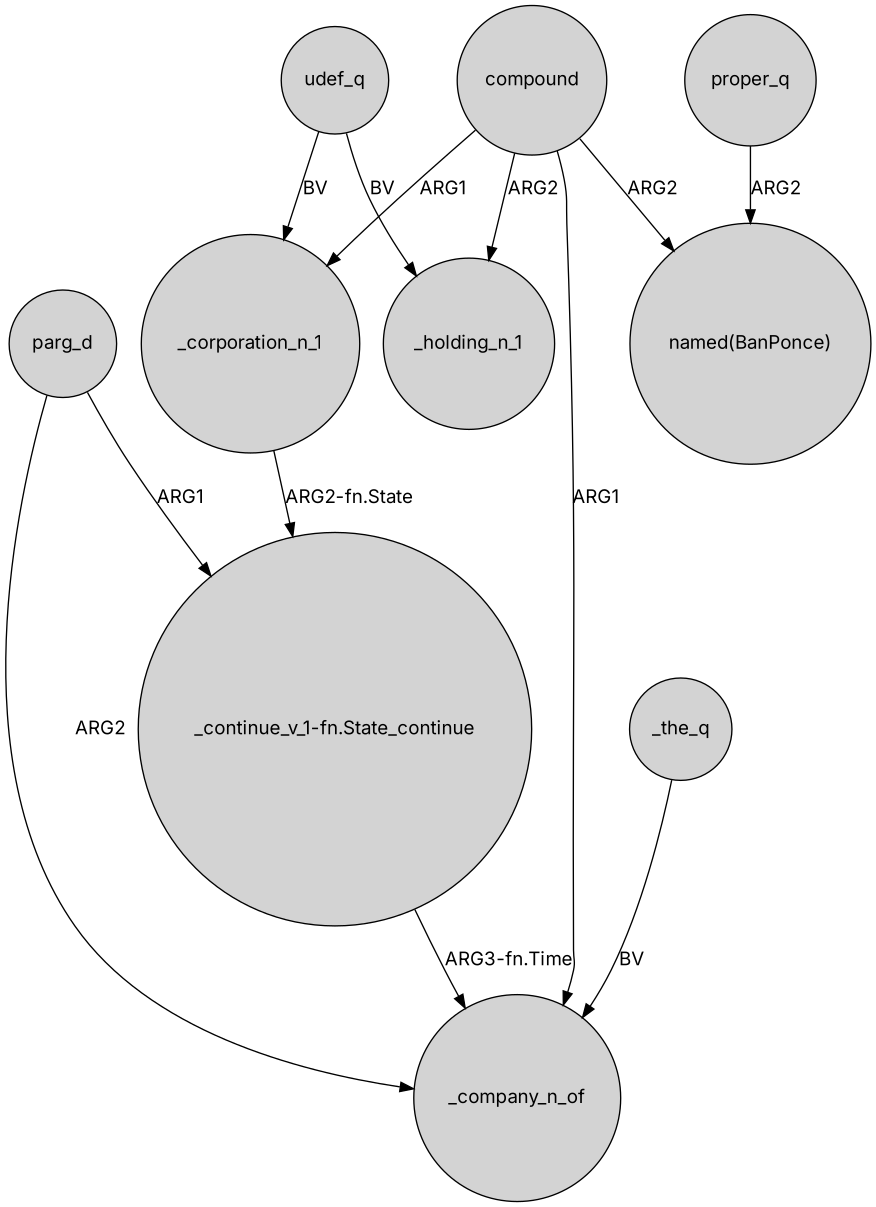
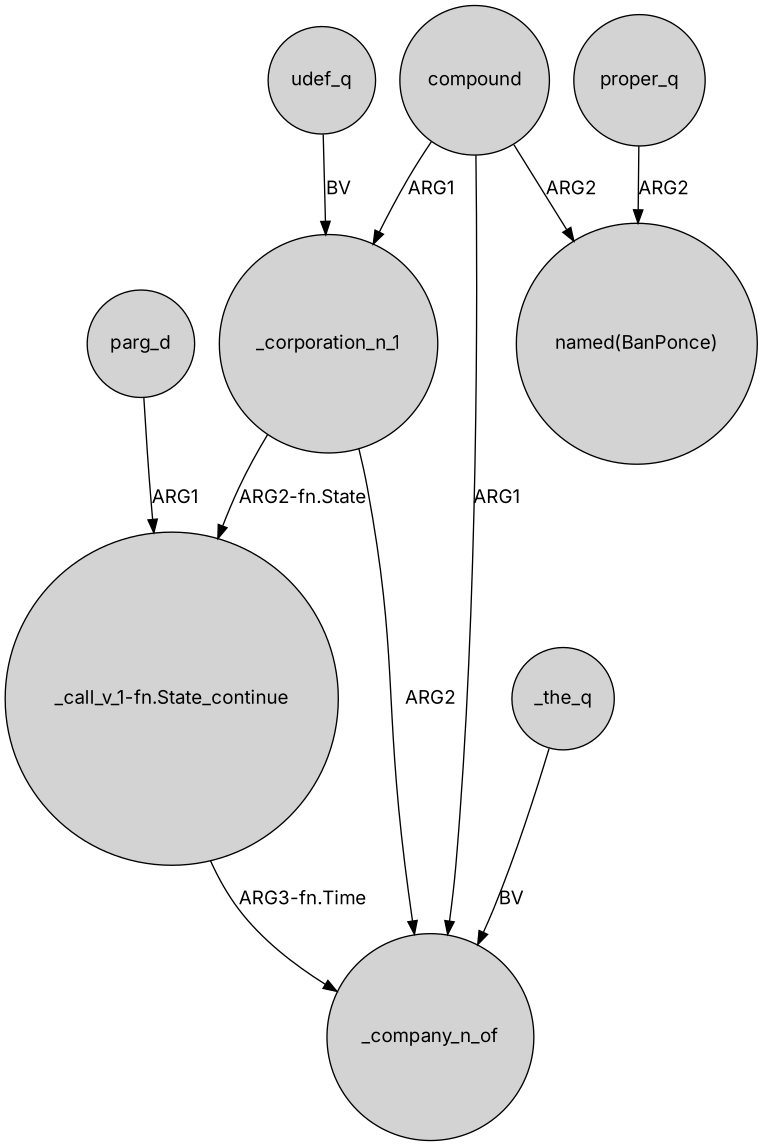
(469, 344) -> none
(335, 729) -> (172, 699)
(36, 848) -> (390, 684)
